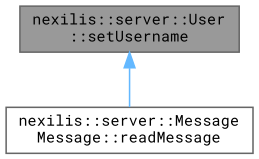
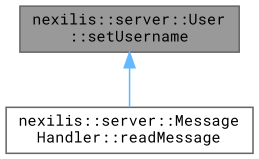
(130, 130) -> (130, 130)
